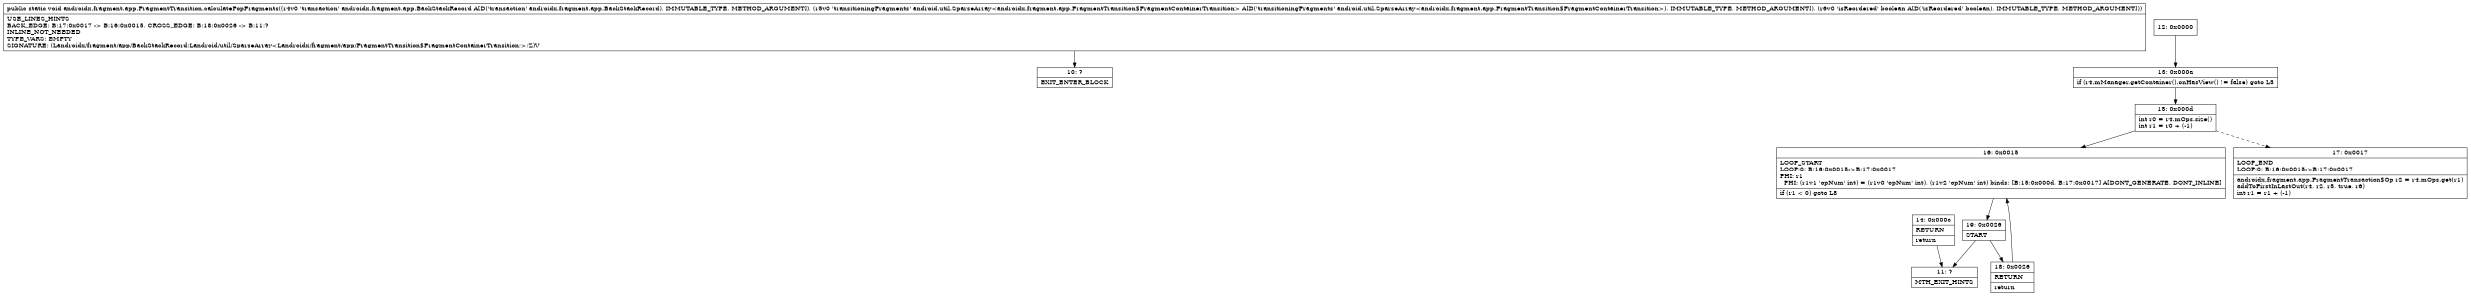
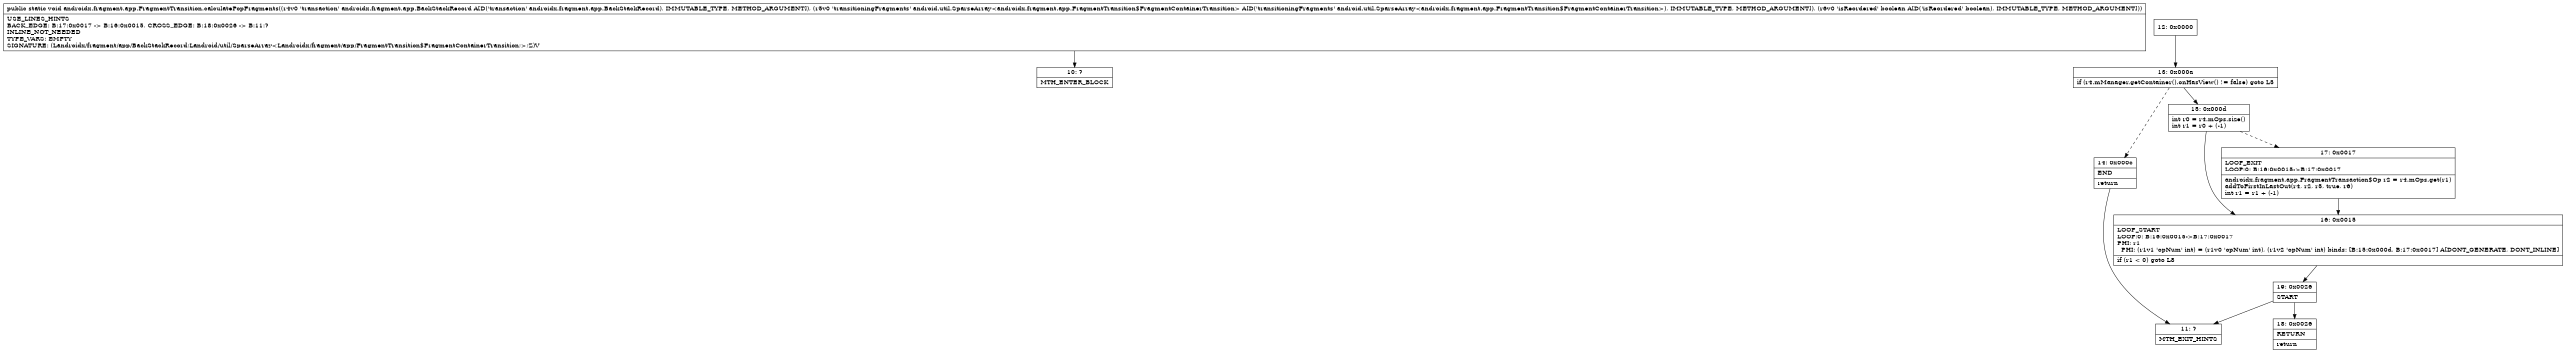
(1075, 82) -> (1075, 82)
none -> (2148, 121)
(2255, 163) -> (2243, 163)
(1930, 230) -> (2105, 173)
(2011, 232) -> (2338, 204)
